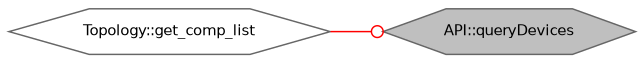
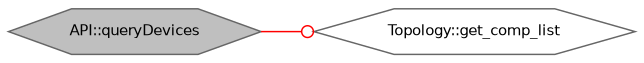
(351, 32) -> (281, 32)
